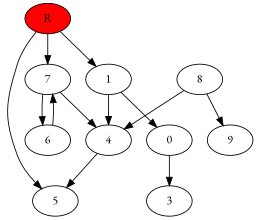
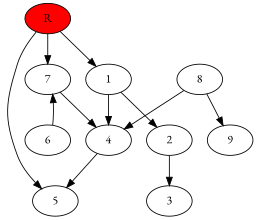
(42, 105) -> none
(169, 140) -> (169, 140)
